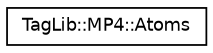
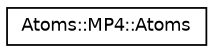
(107, 26) -> (107, 26)
